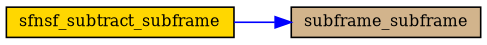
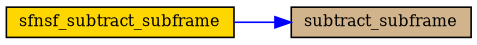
(386, 22) -> (381, 22)
